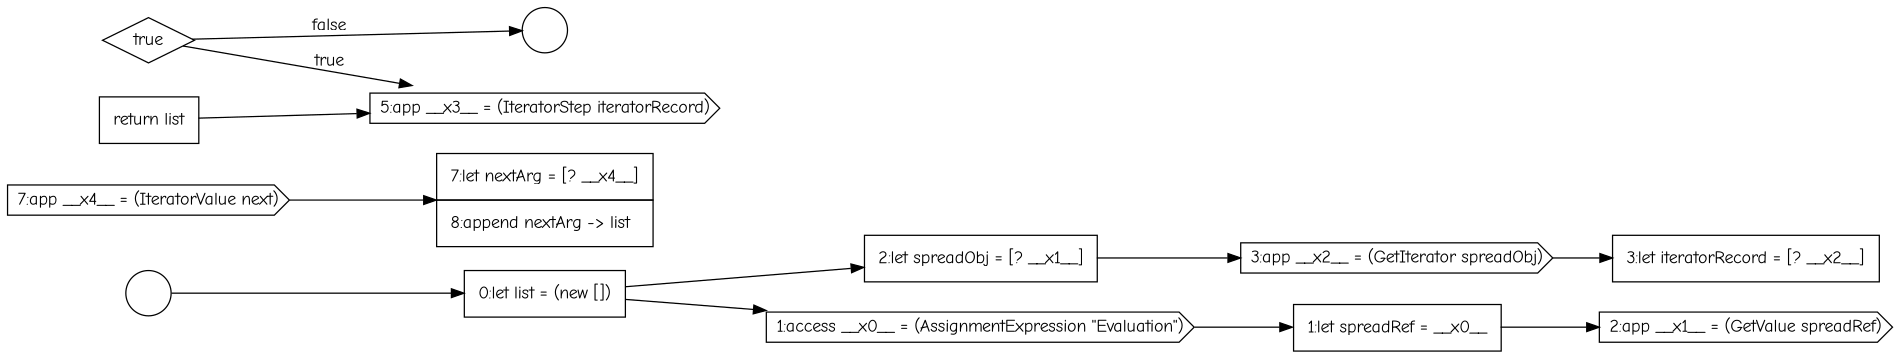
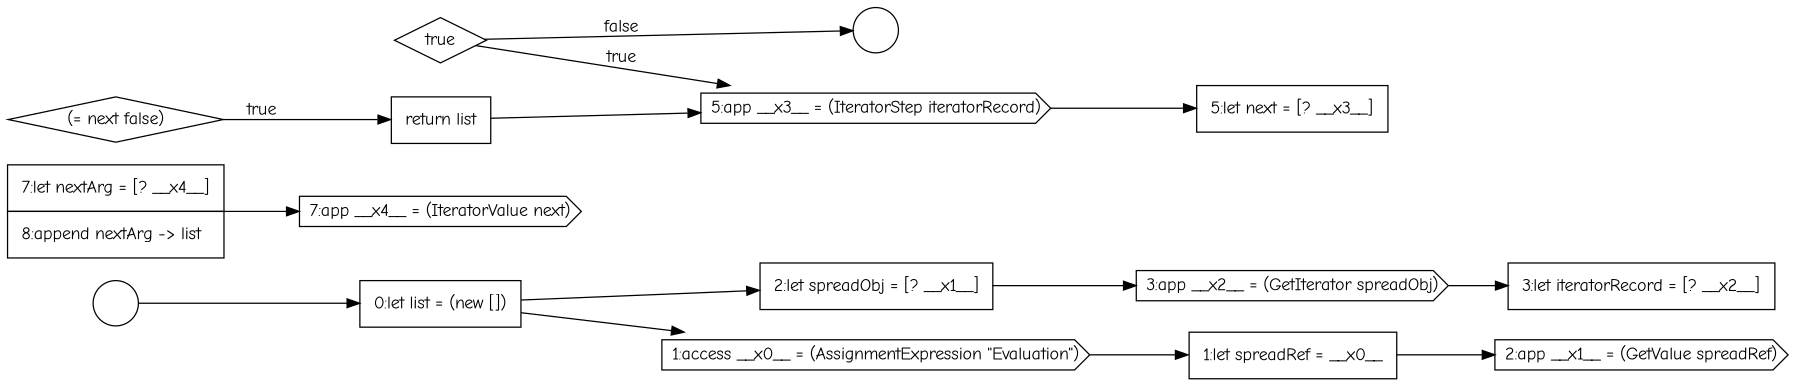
none -> (1292, 108)
none -> (116, 120)
(357, 200) -> (255, 211)
